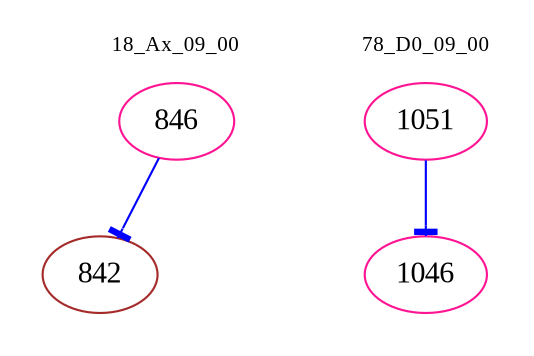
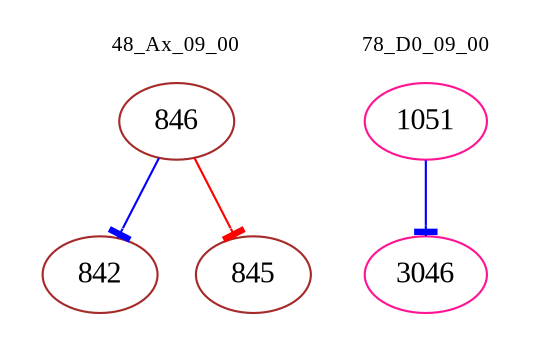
(177, 46) -> (177, 46)
(177, 121) -> (177, 121)
none -> (253, 275)
(426, 275) -> (426, 275)
